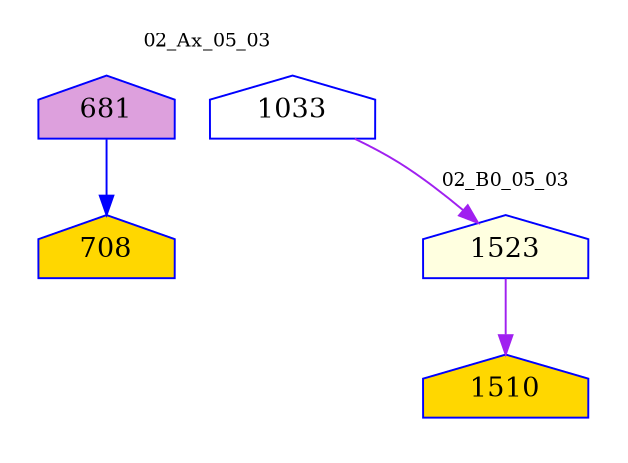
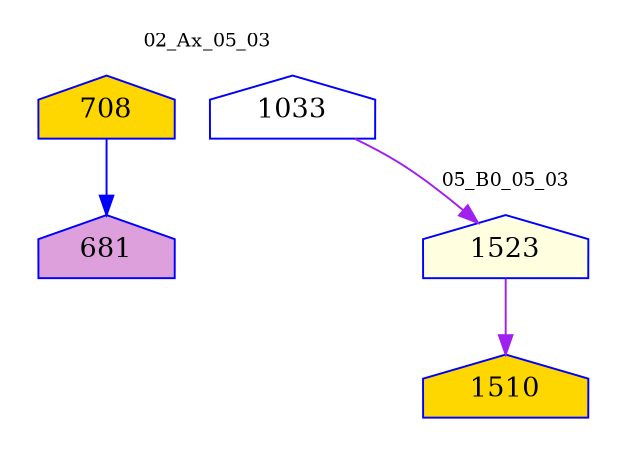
(107, 167) -> (107, 167)
(506, 181) -> (506, 181)
